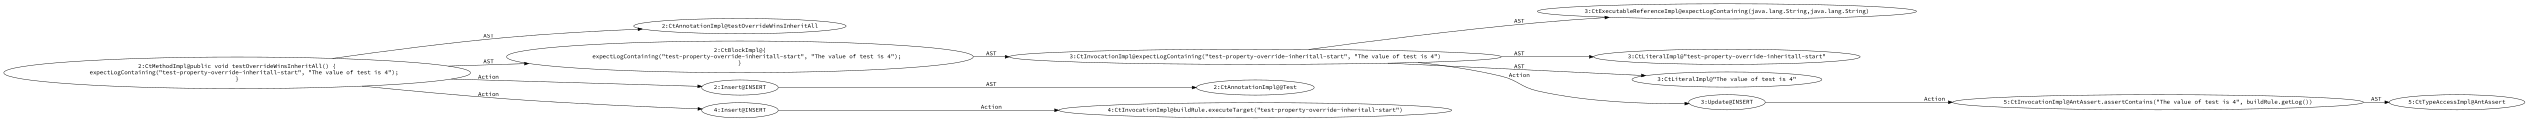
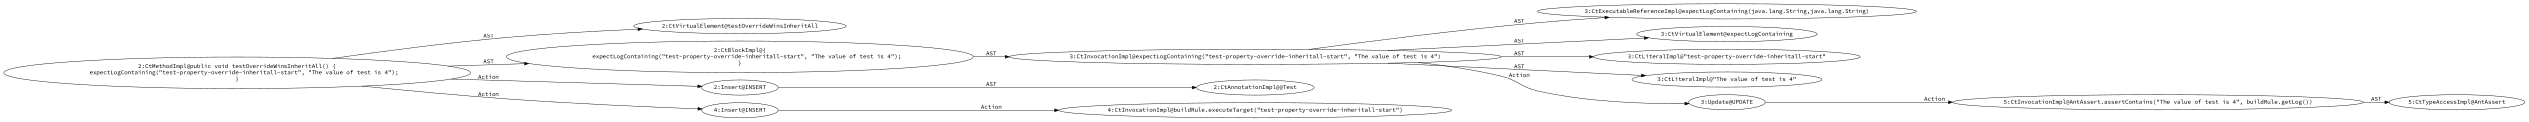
(740, 26) -> (740, 26)
none -> (1727, 34)
(1727, 102) -> (1727, 102)
